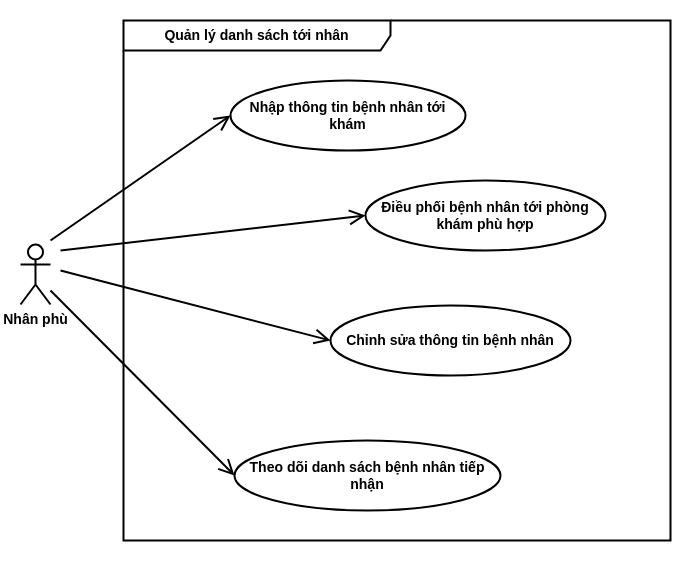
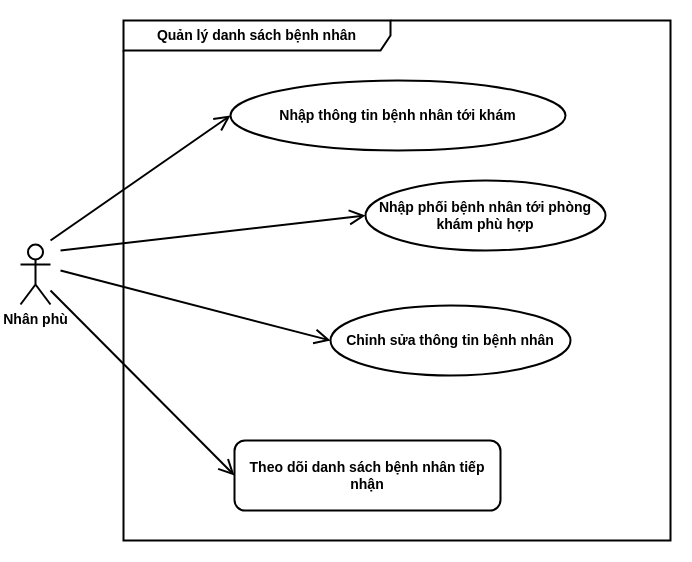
(257, 36) -> (257, 36)
(348, 116) -> (398, 116)
(486, 216) -> (486, 216)
(368, 476) -> (368, 476)
